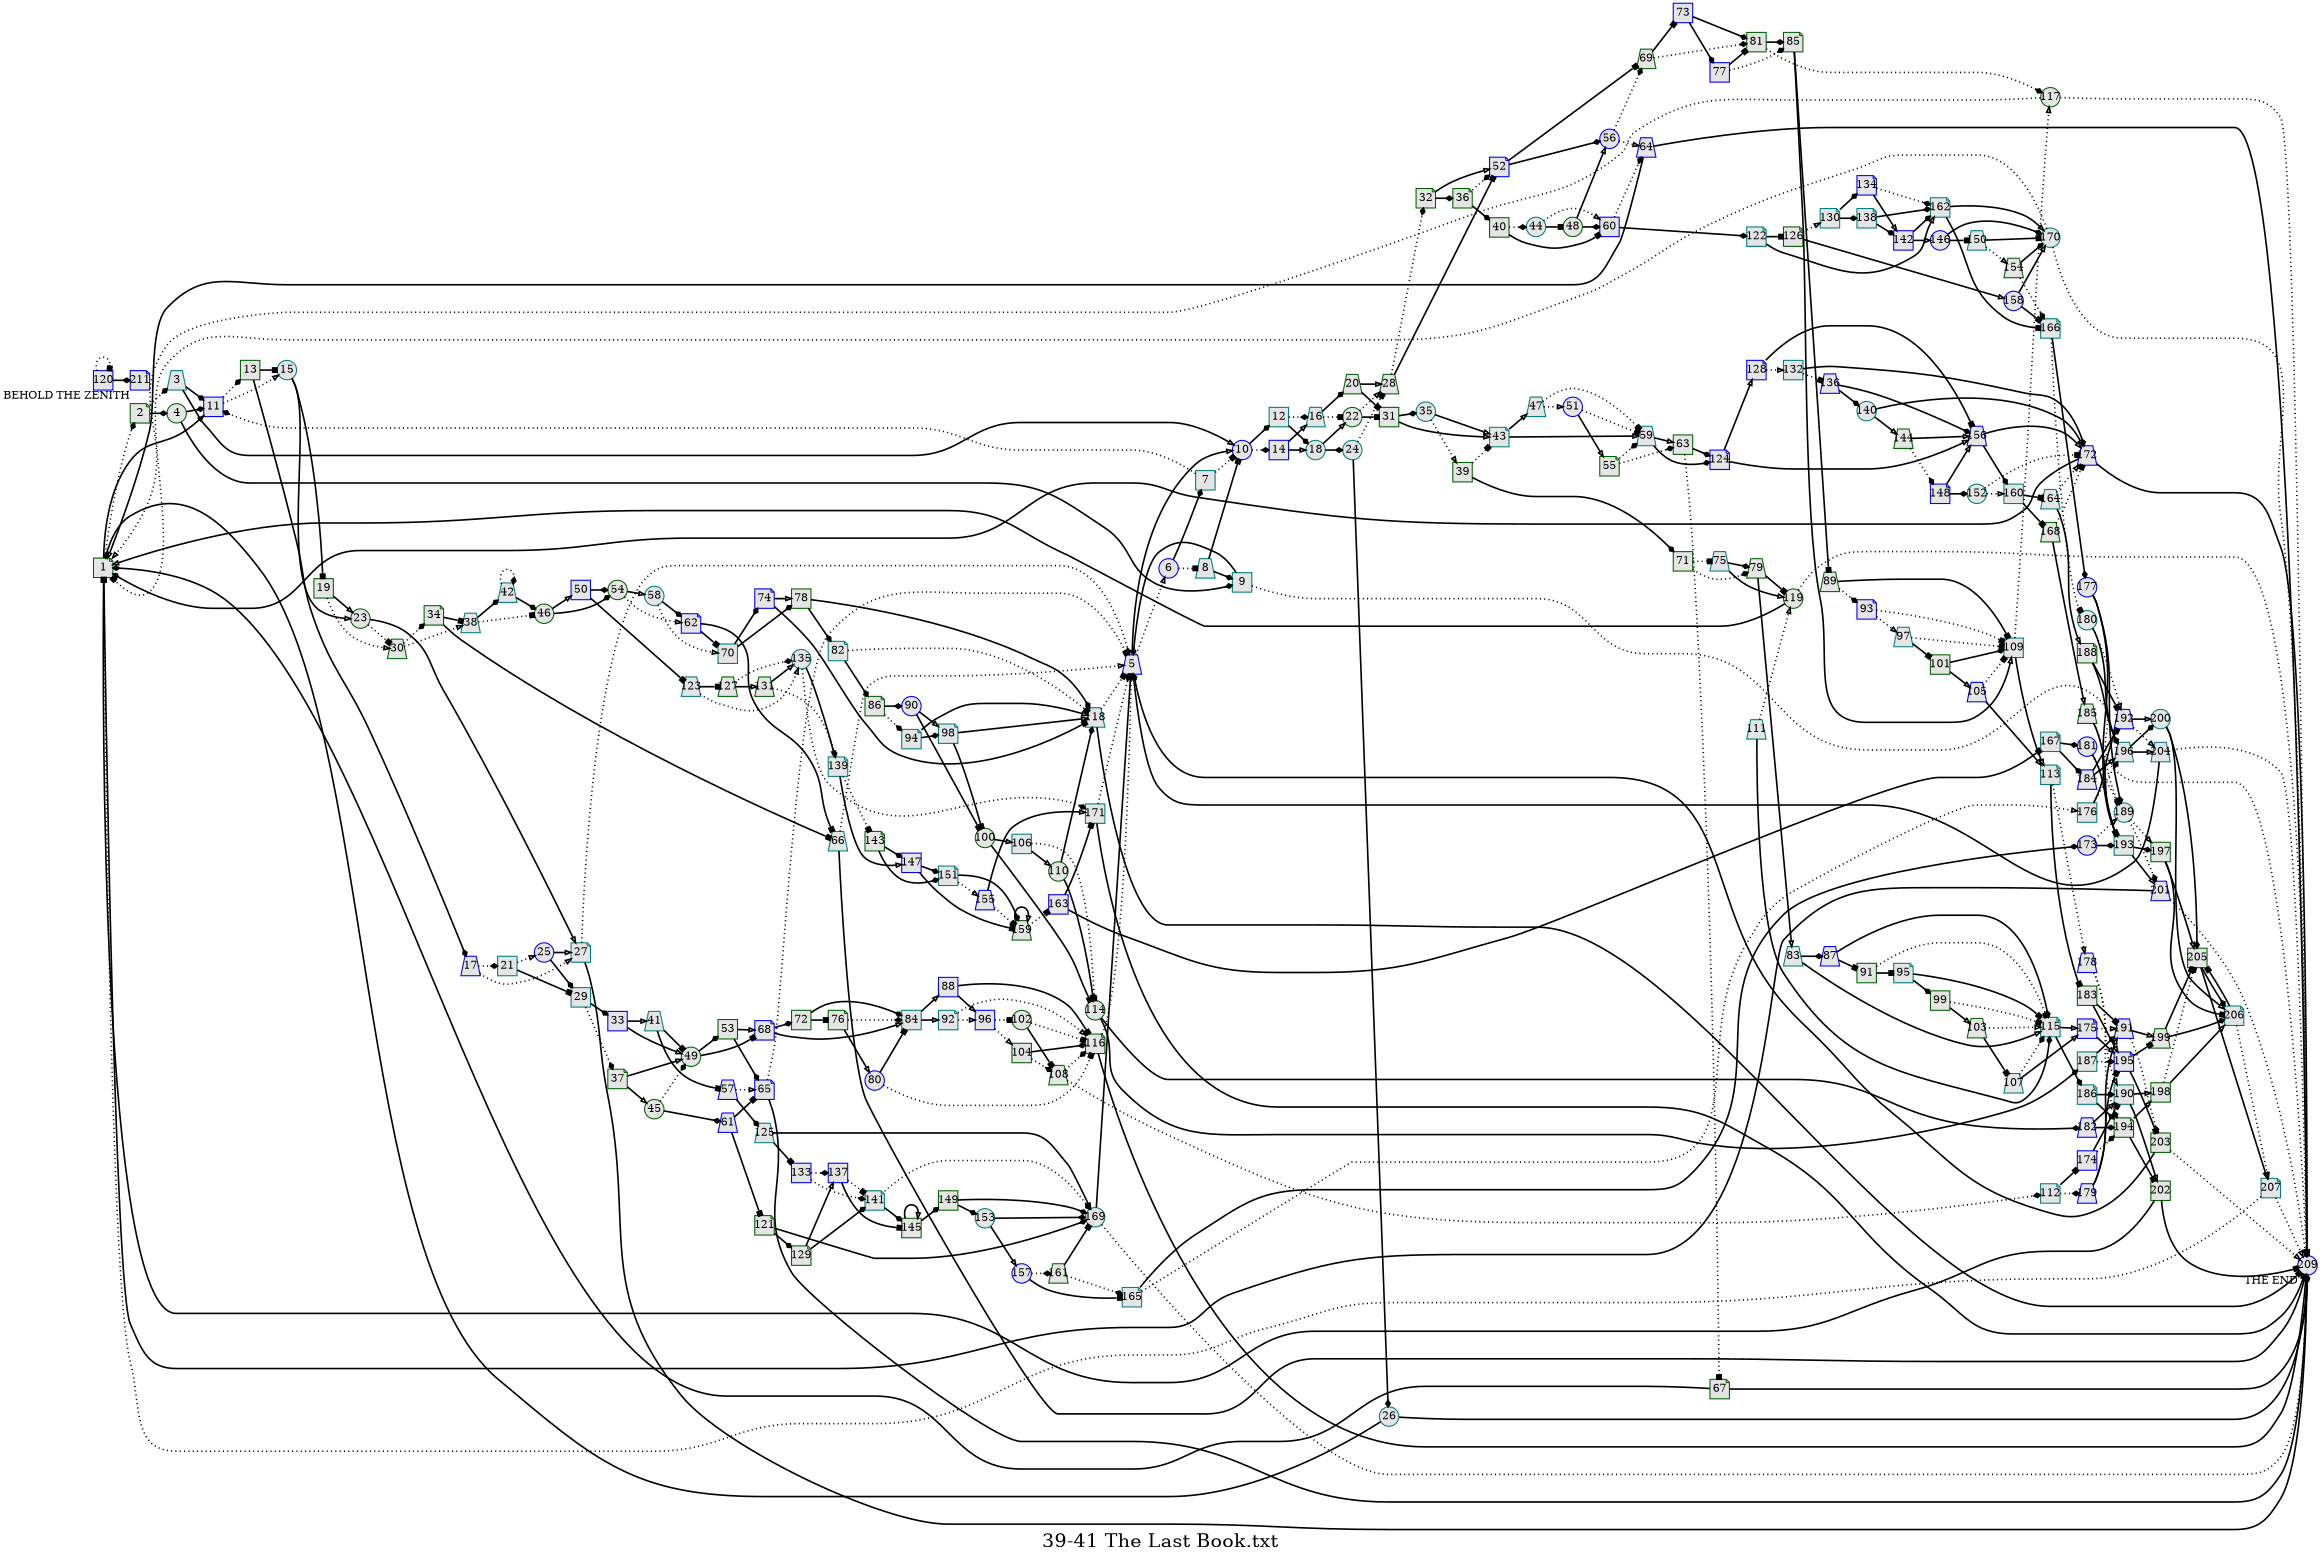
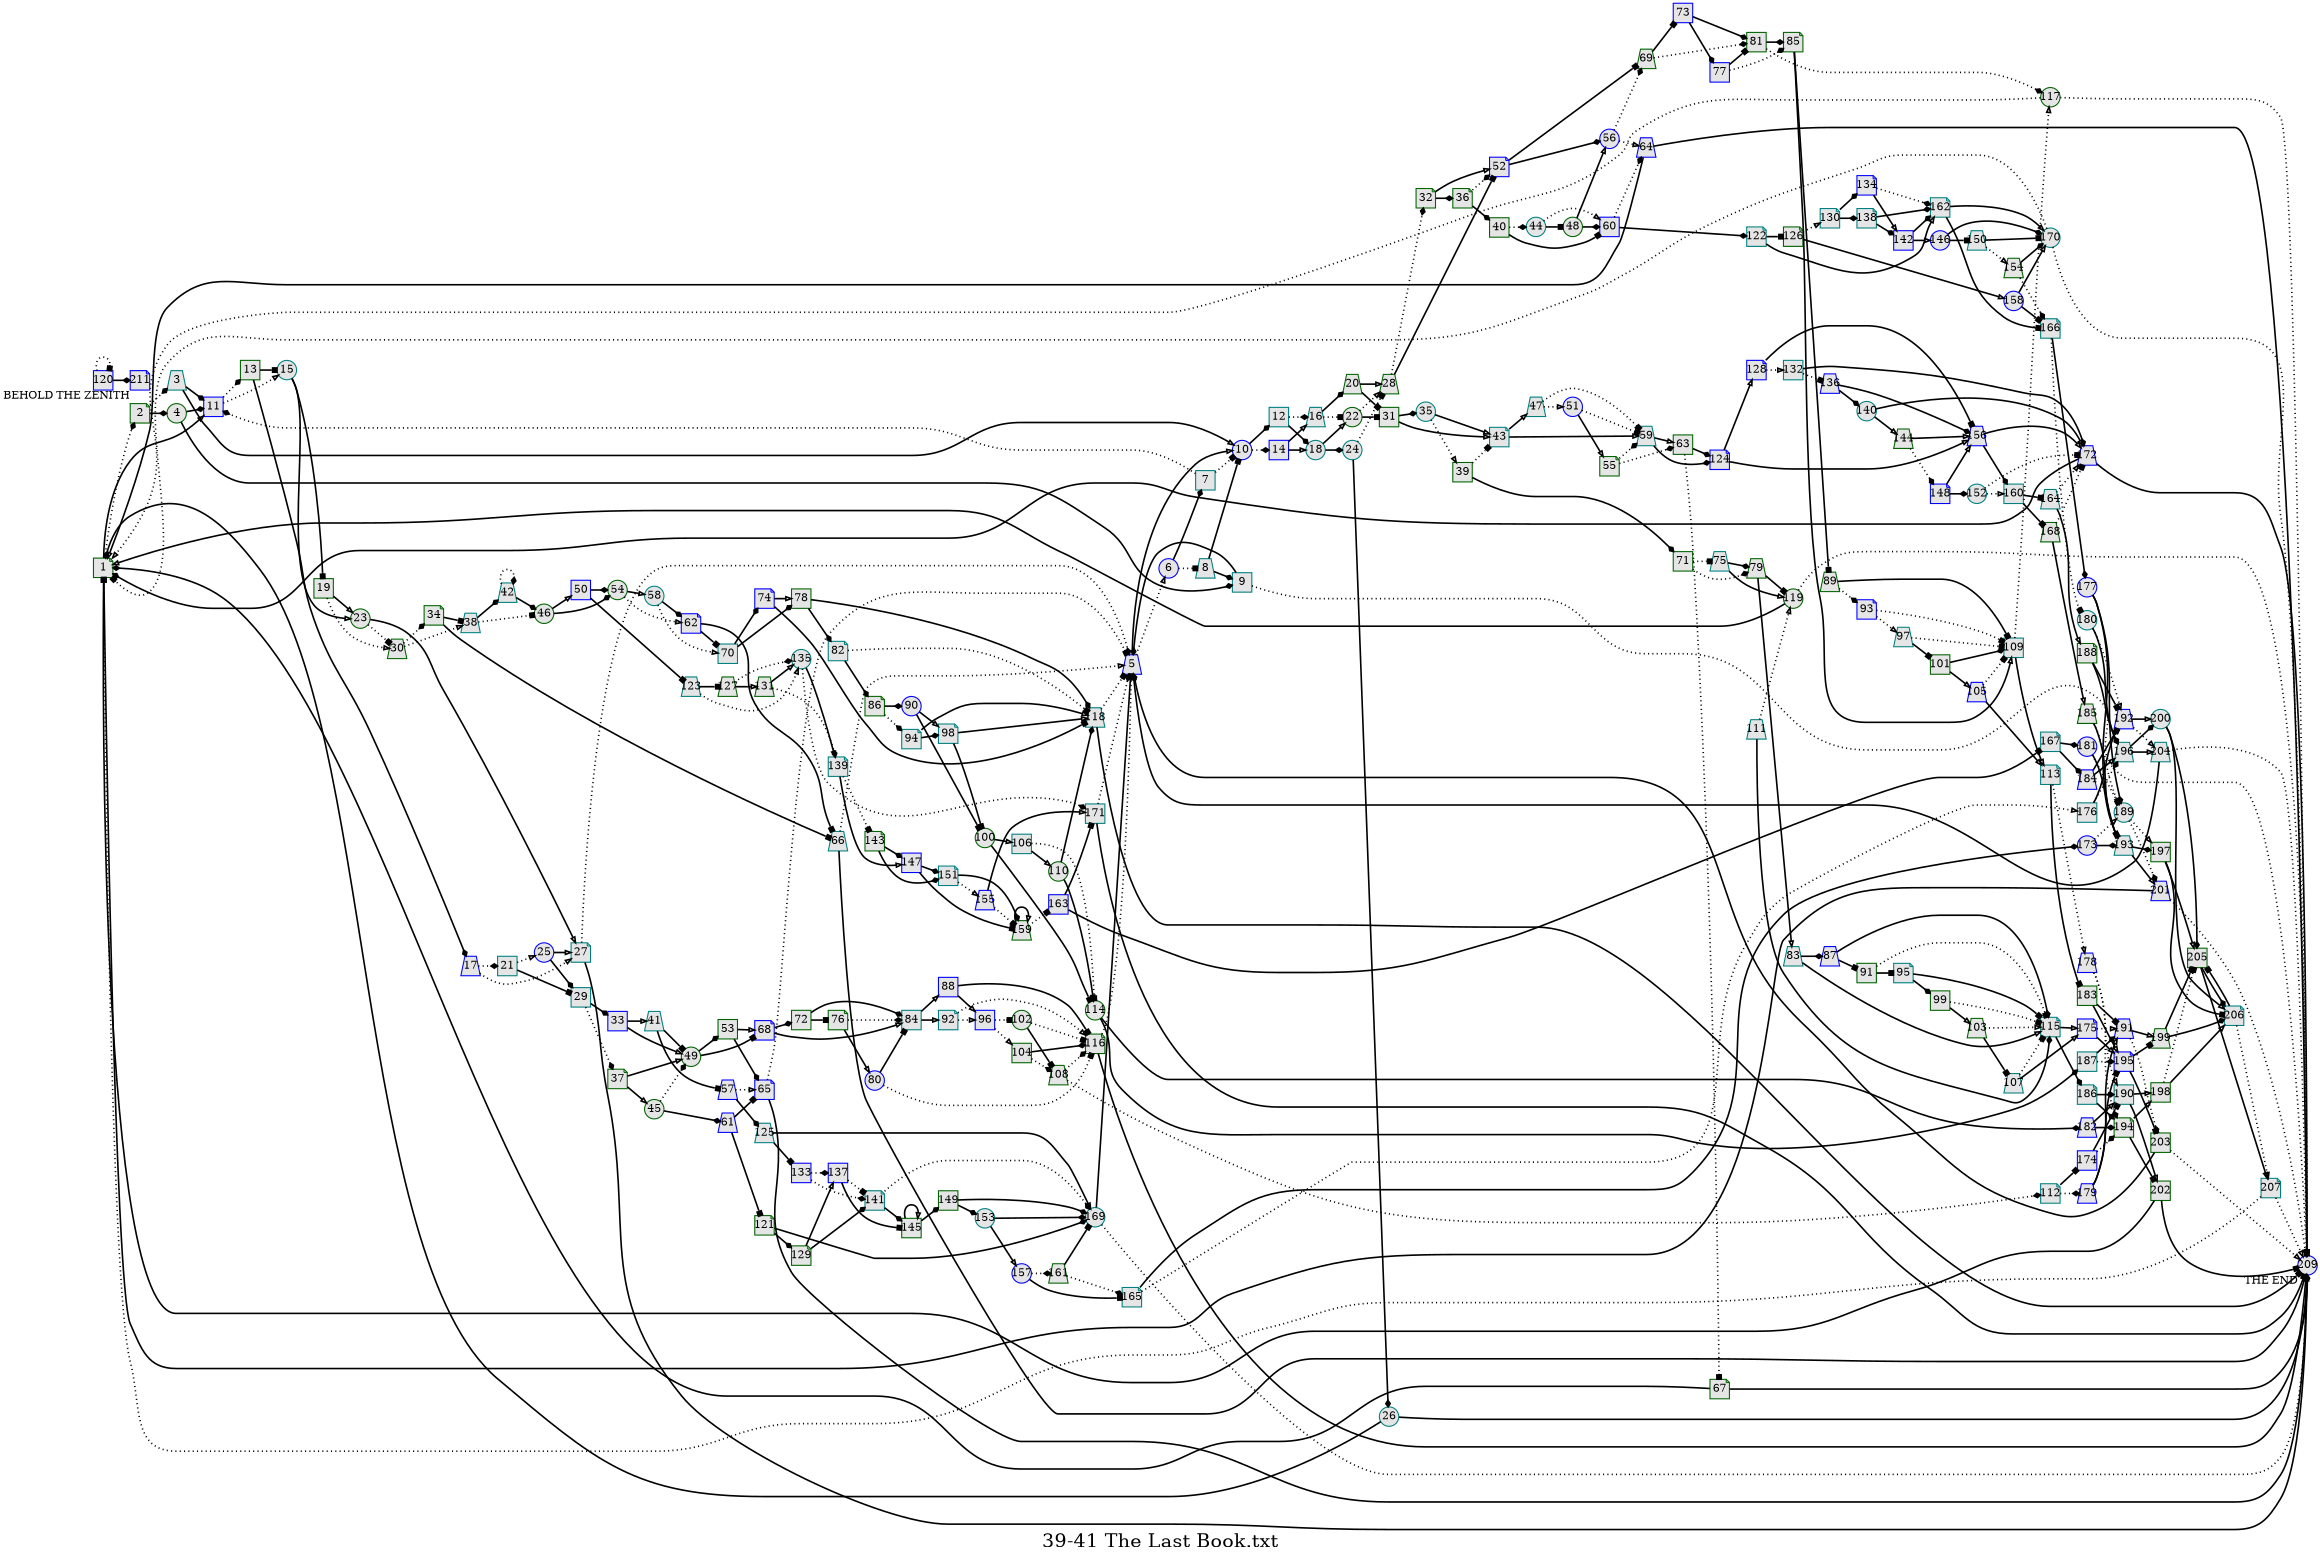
(2124, 846) -> (2124, 846)
(2030, 1059) -> (2030, 1058)
